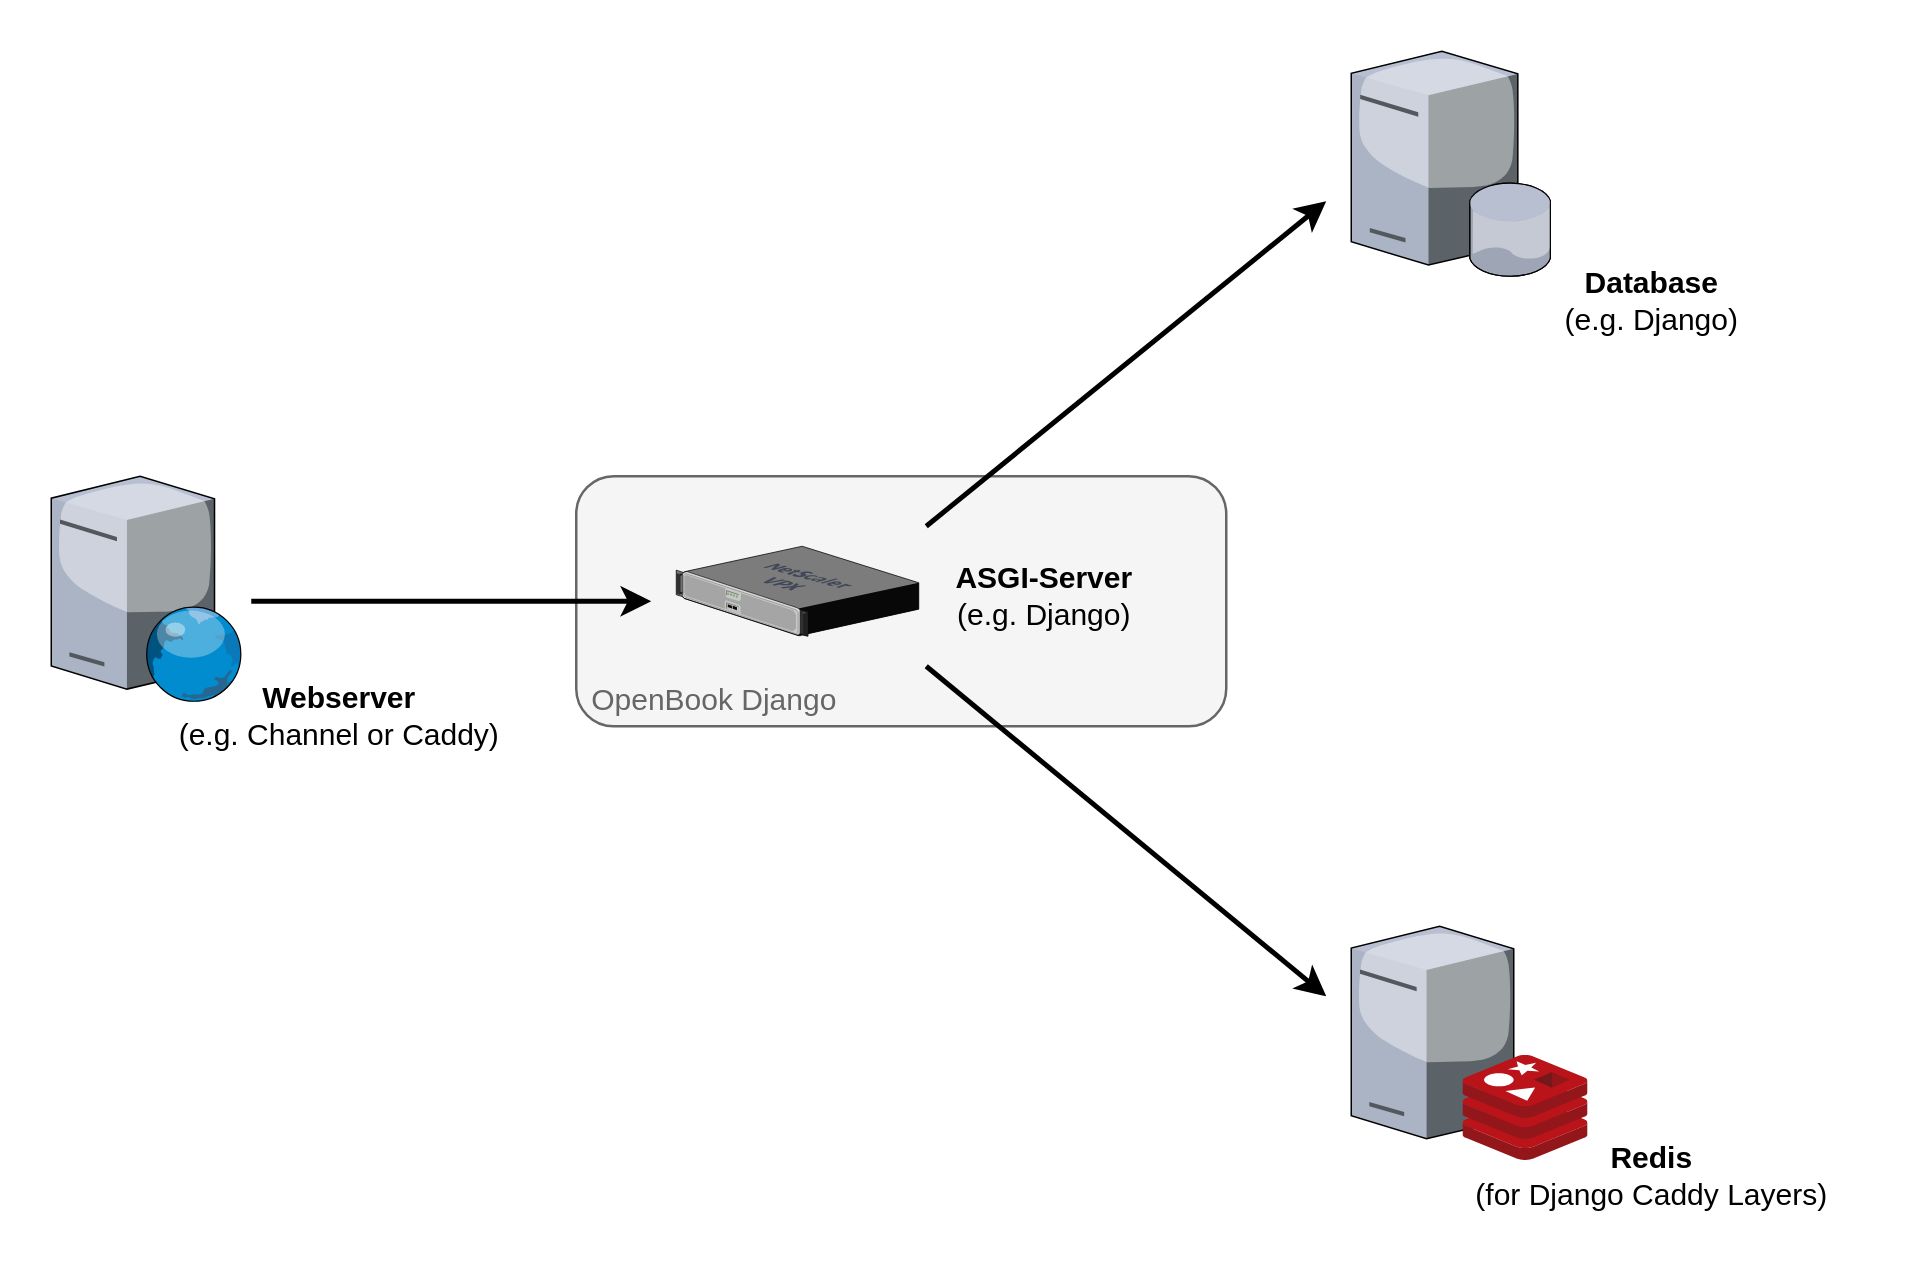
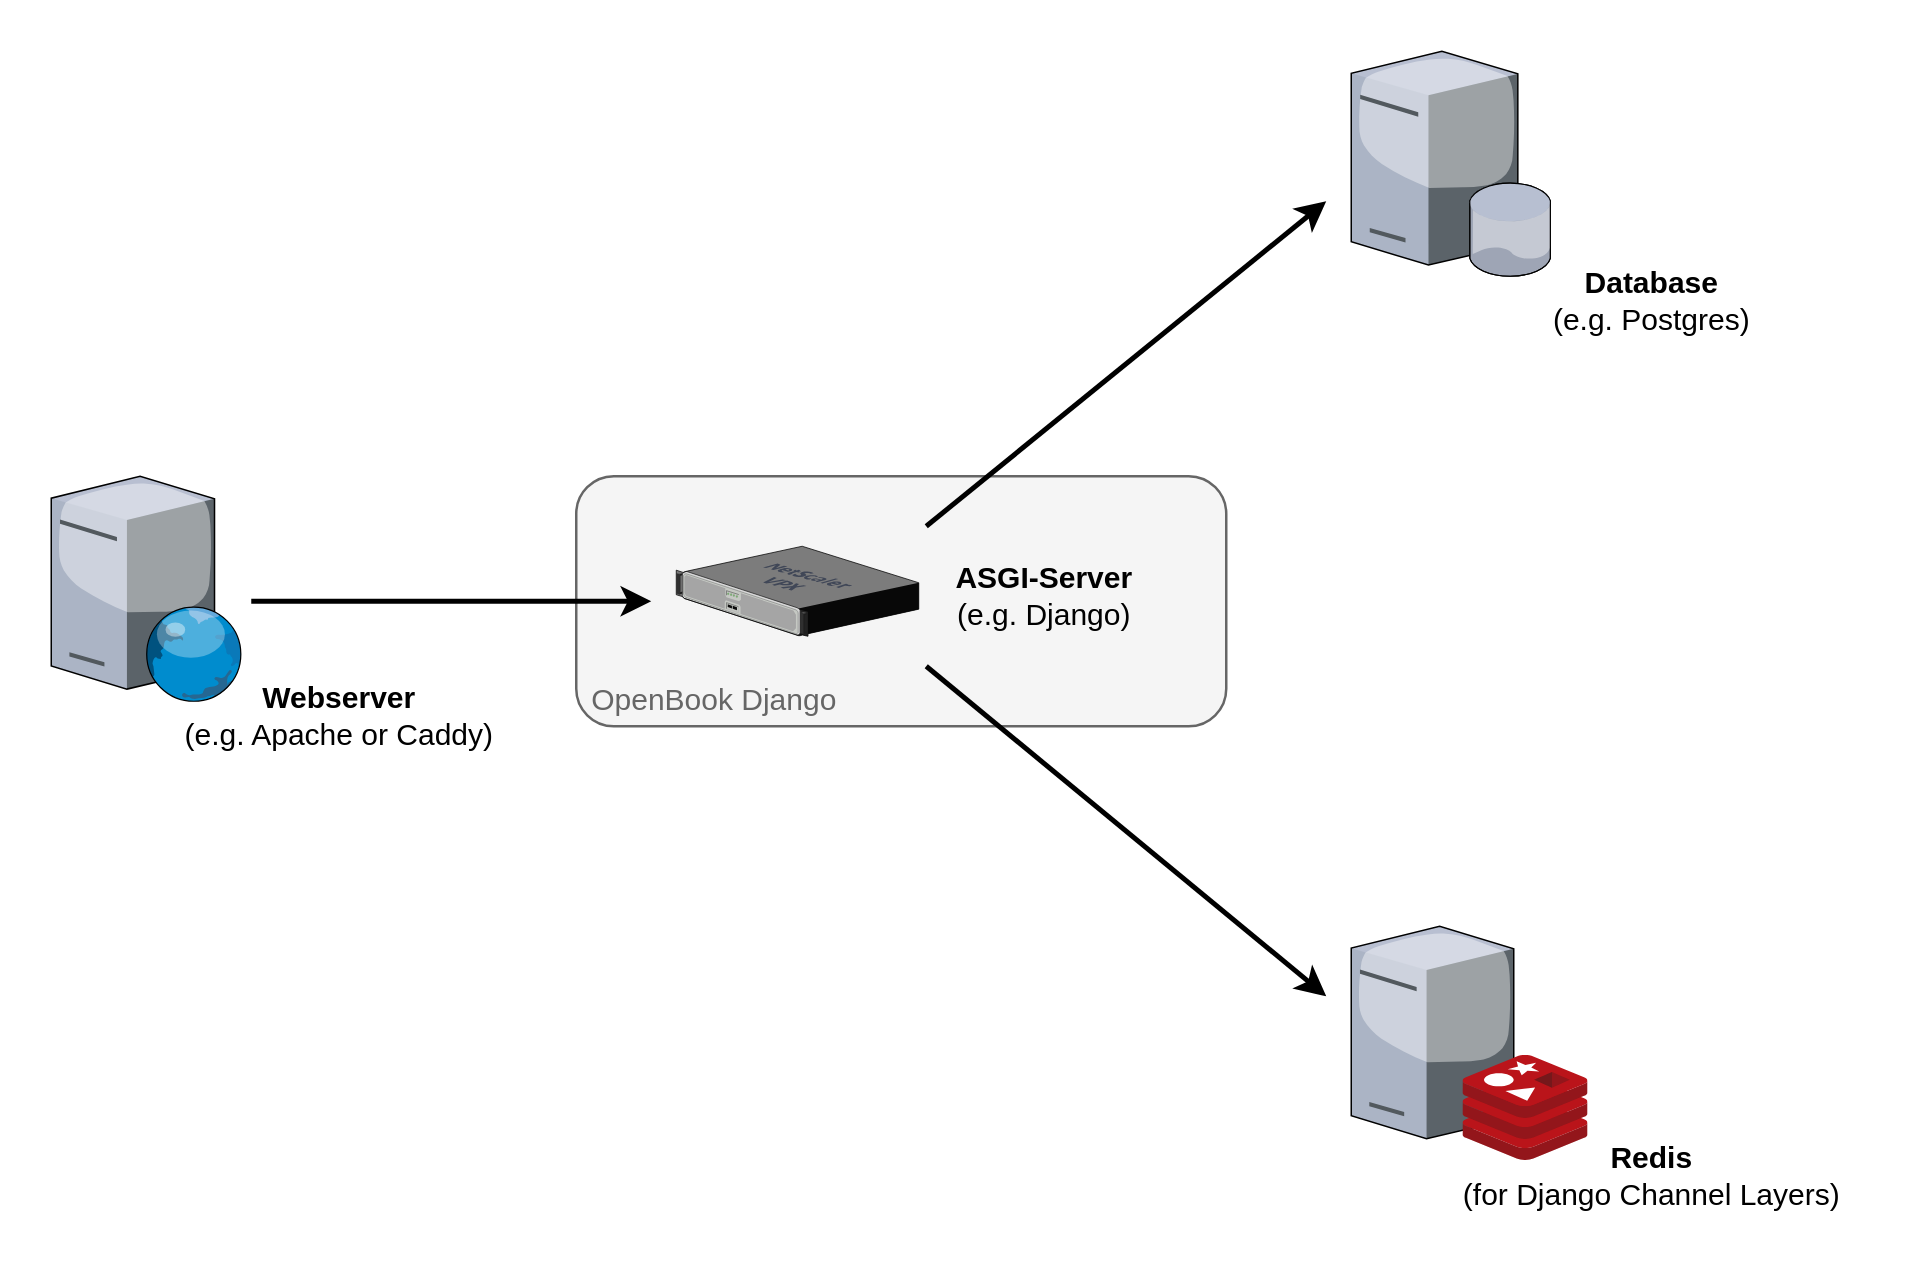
(1653, 301) -> (1653, 301)
(340, 716) -> (340, 716)
(1653, 1176) -> (1653, 1176)
